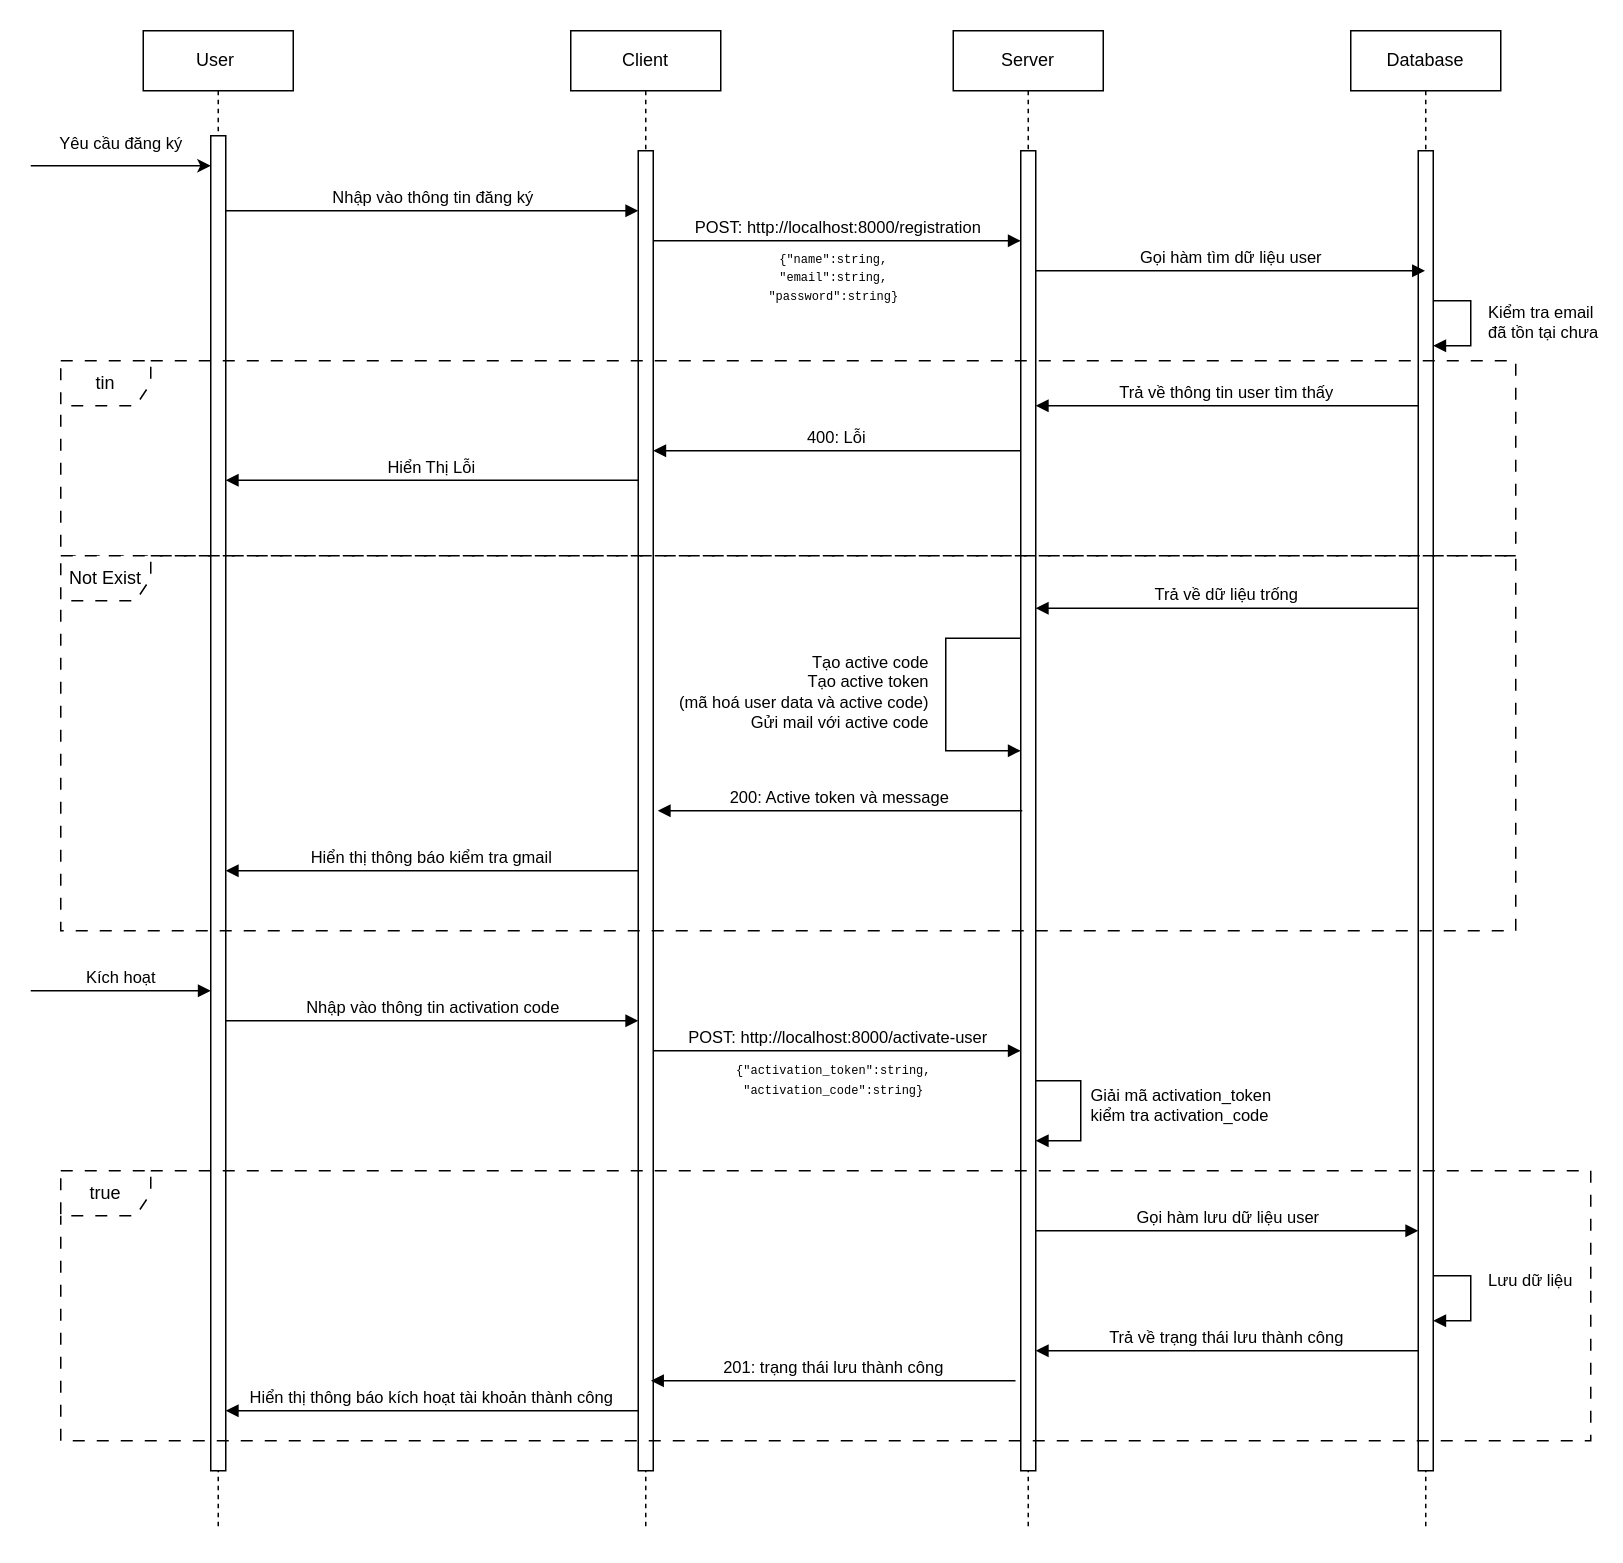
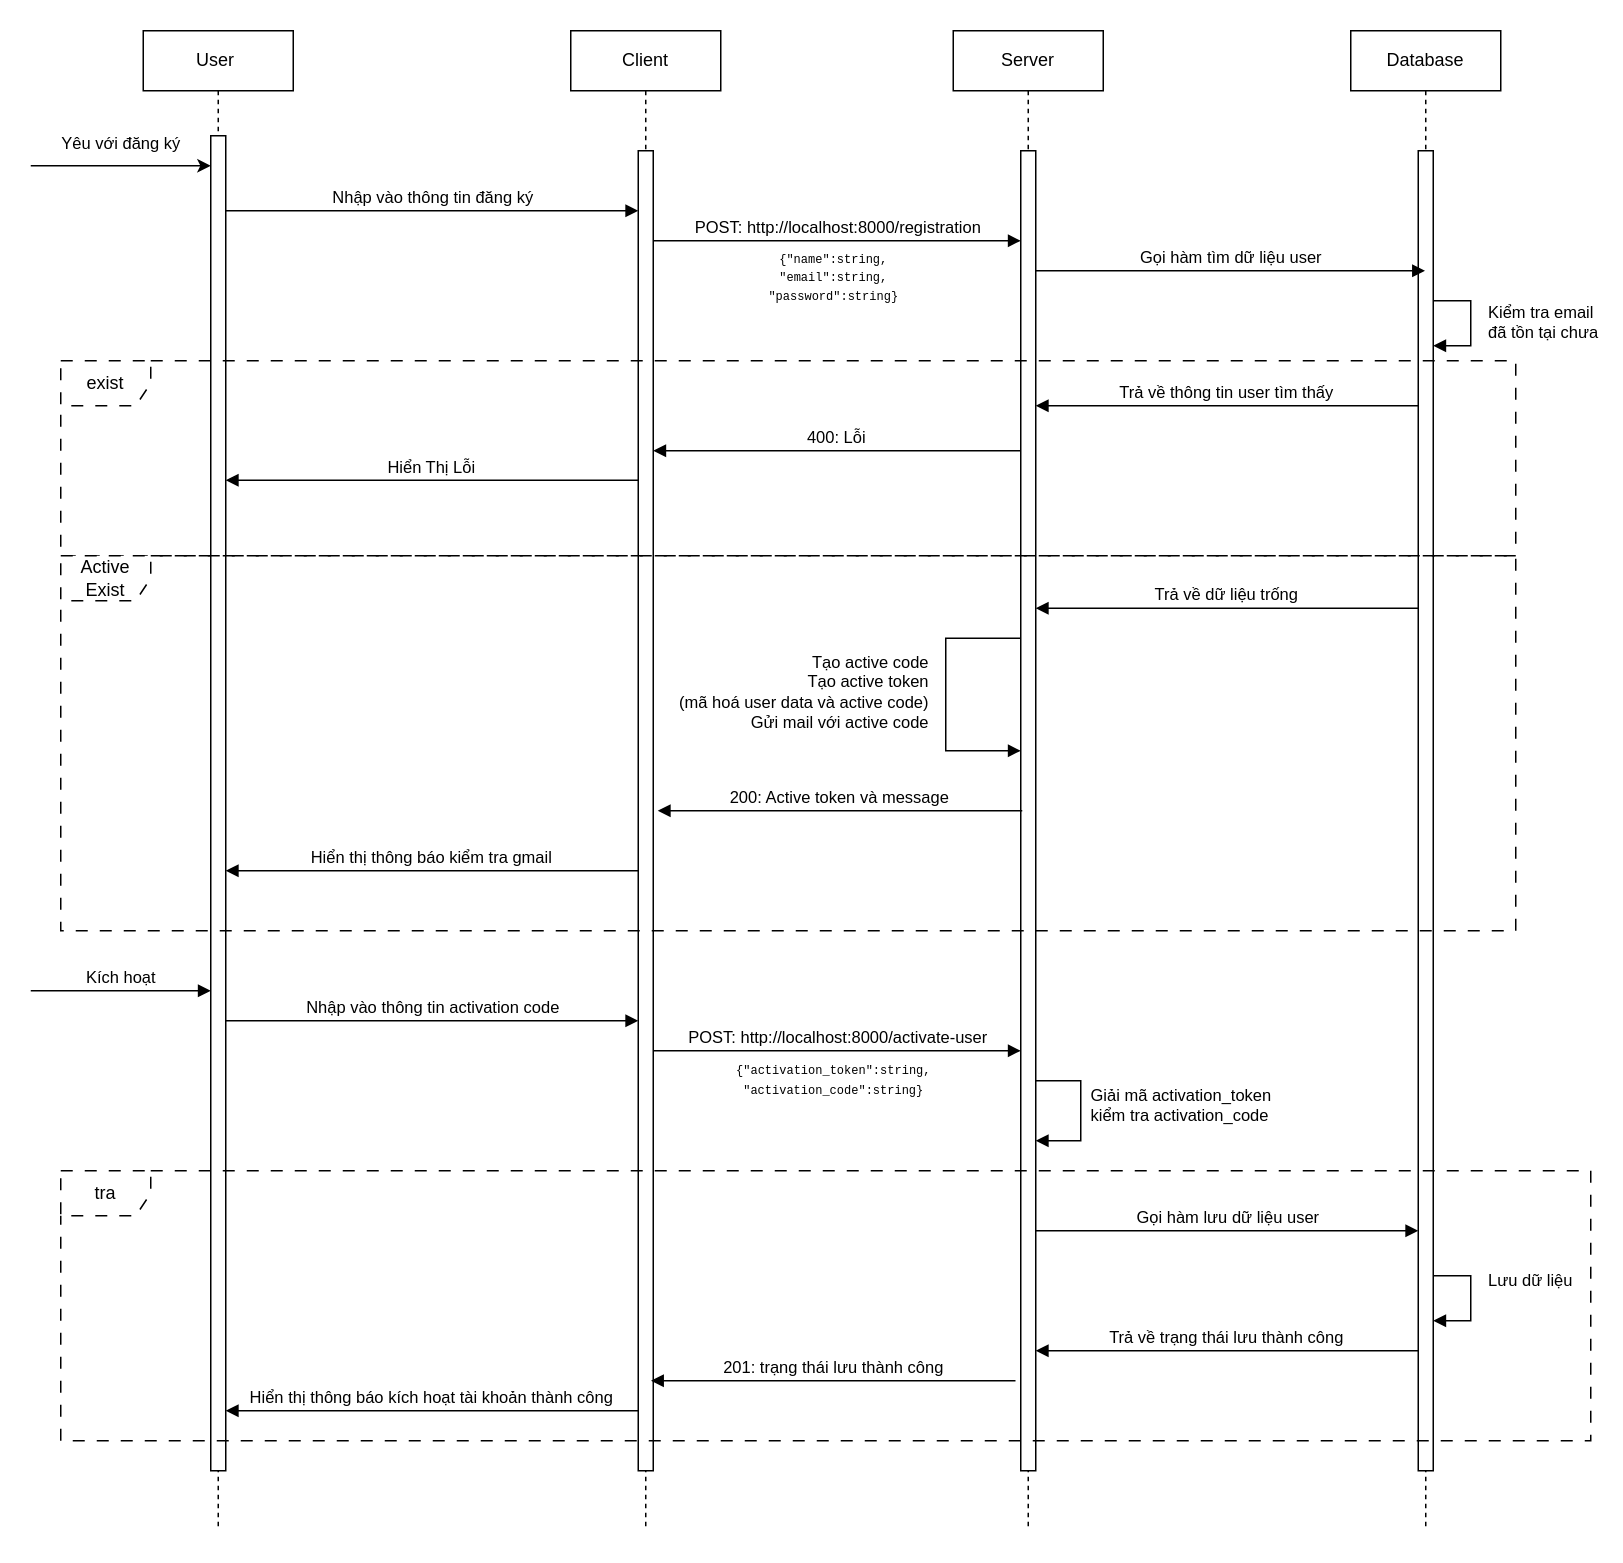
(122, 143) -> (122, 143)
(106, 383) -> (106, 383)
(106, 578) -> (106, 578)
(106, 1193) -> (106, 1193)
